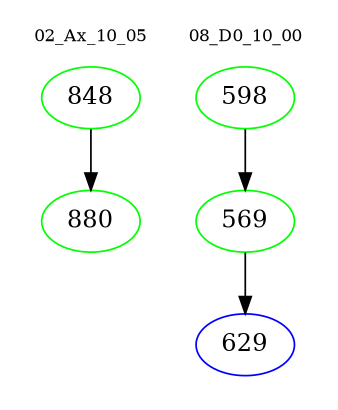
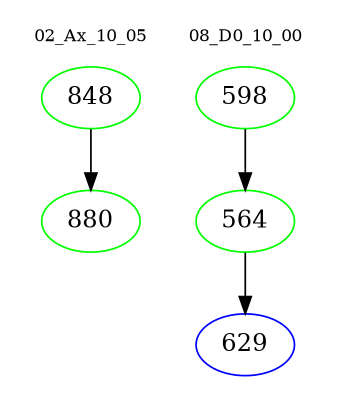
(245, 221) -> (245, 221)
